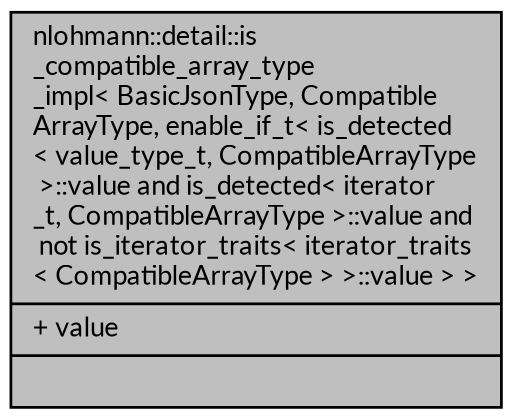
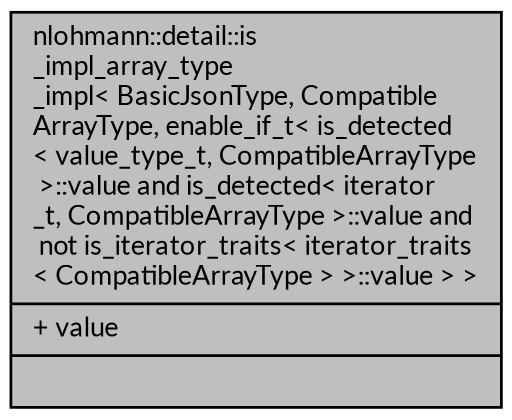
(174, 67) -> (134, 67)
